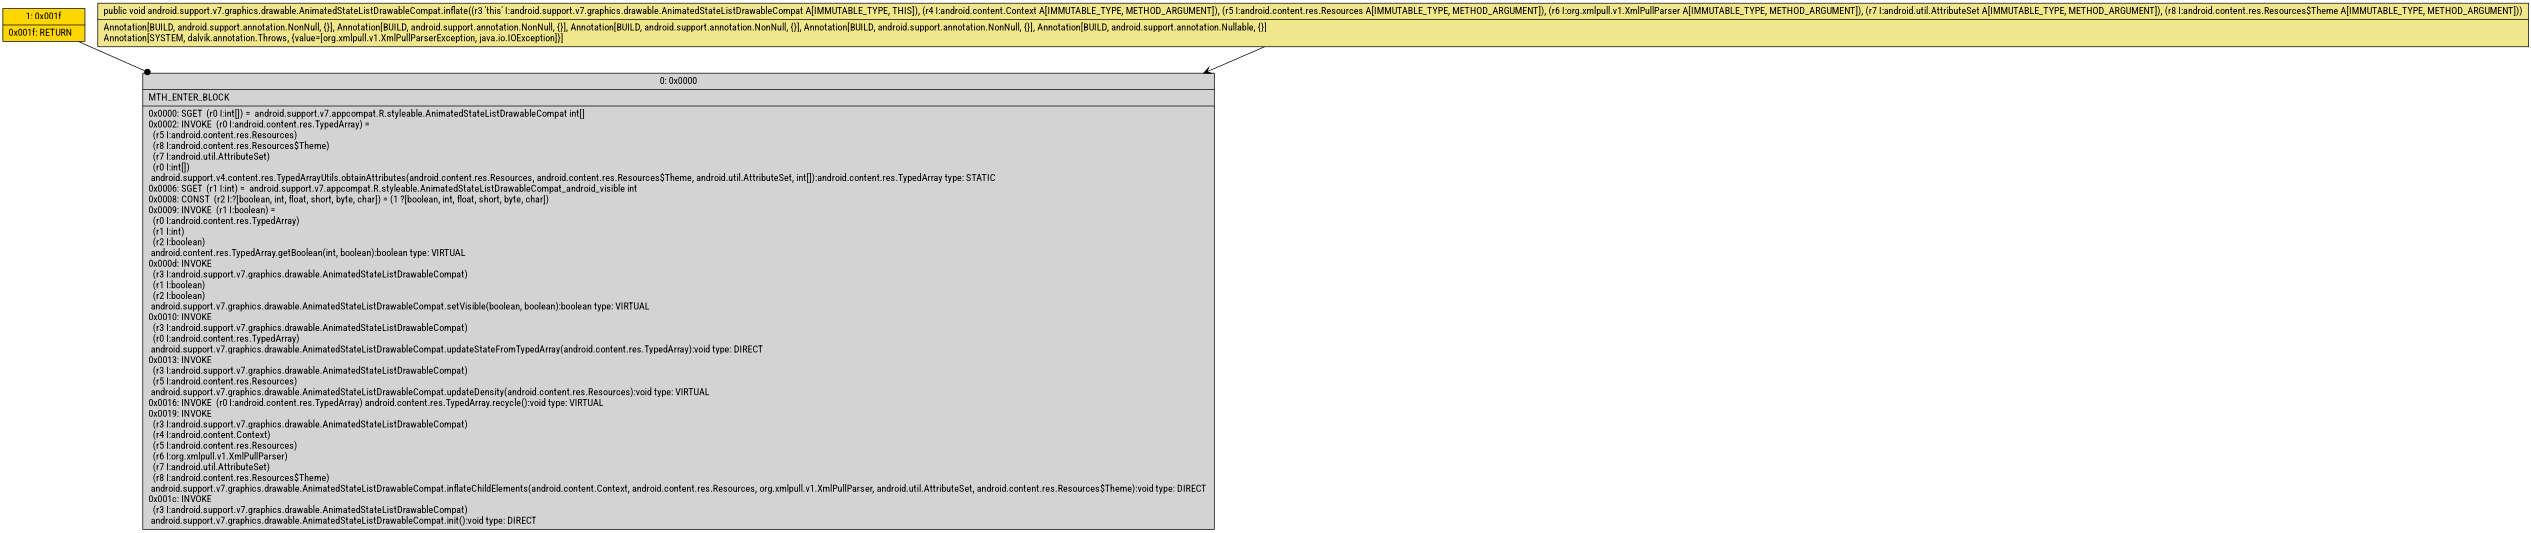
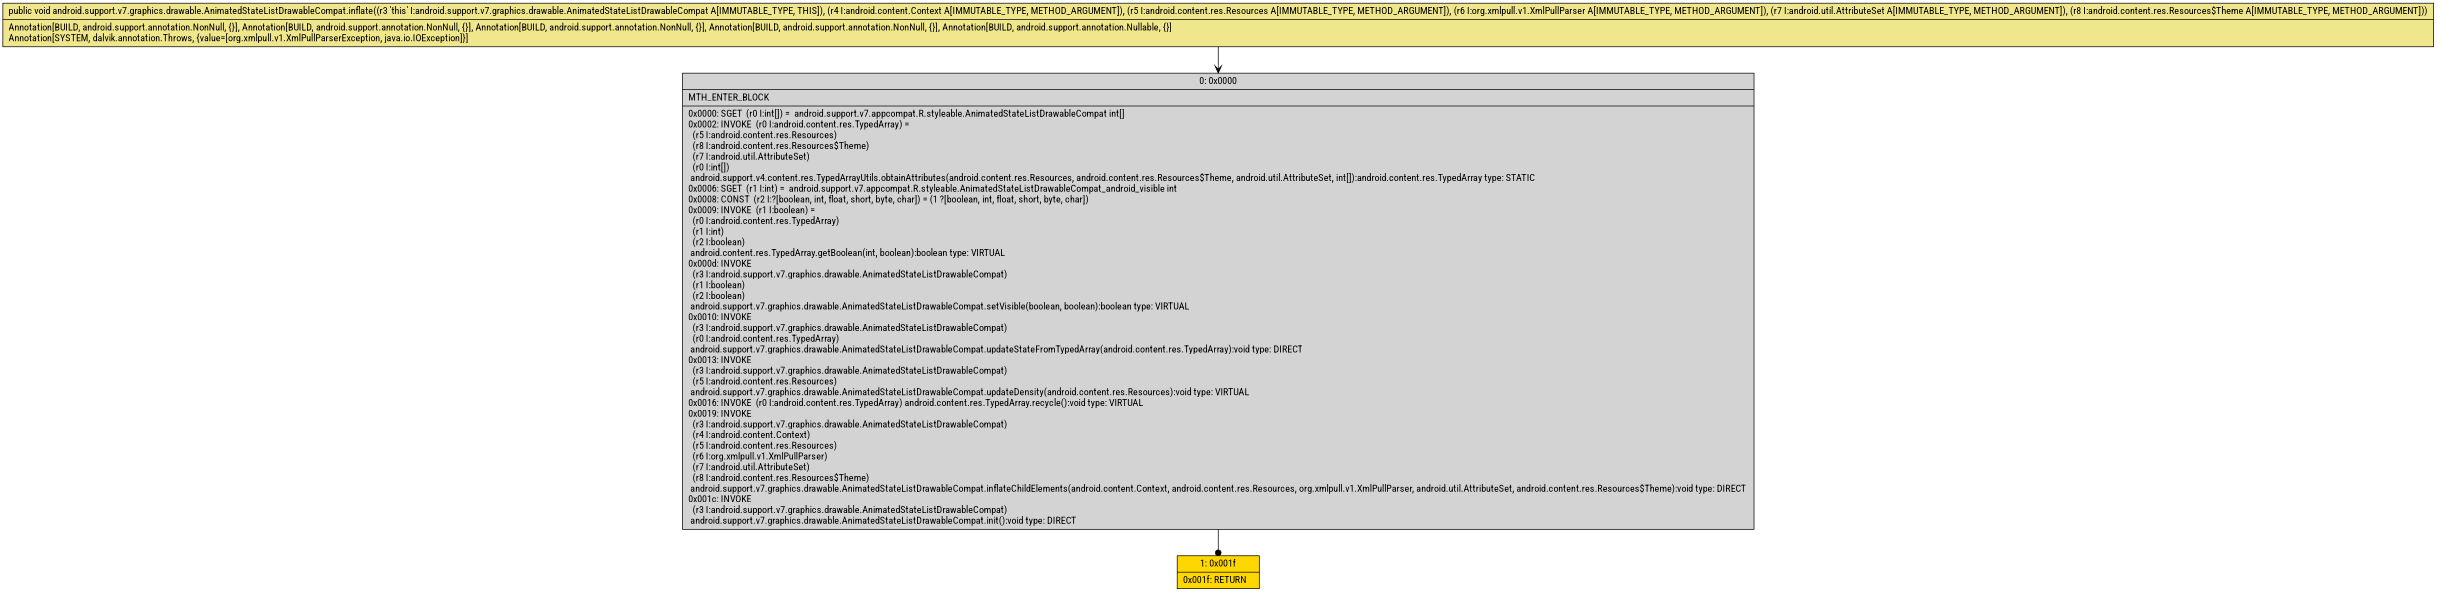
(112, 56) -> (1218, 540)
